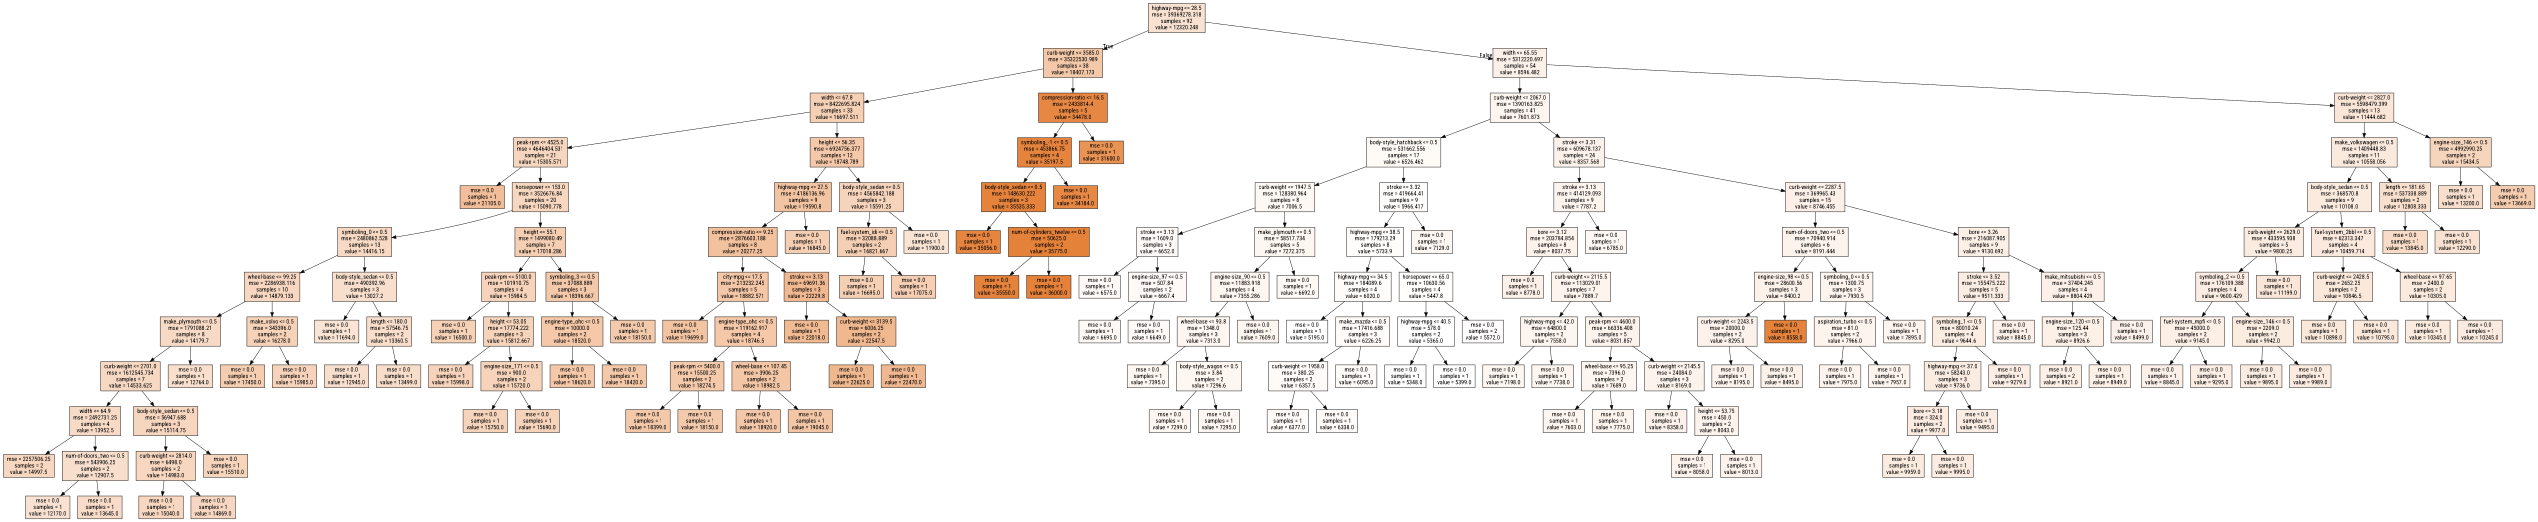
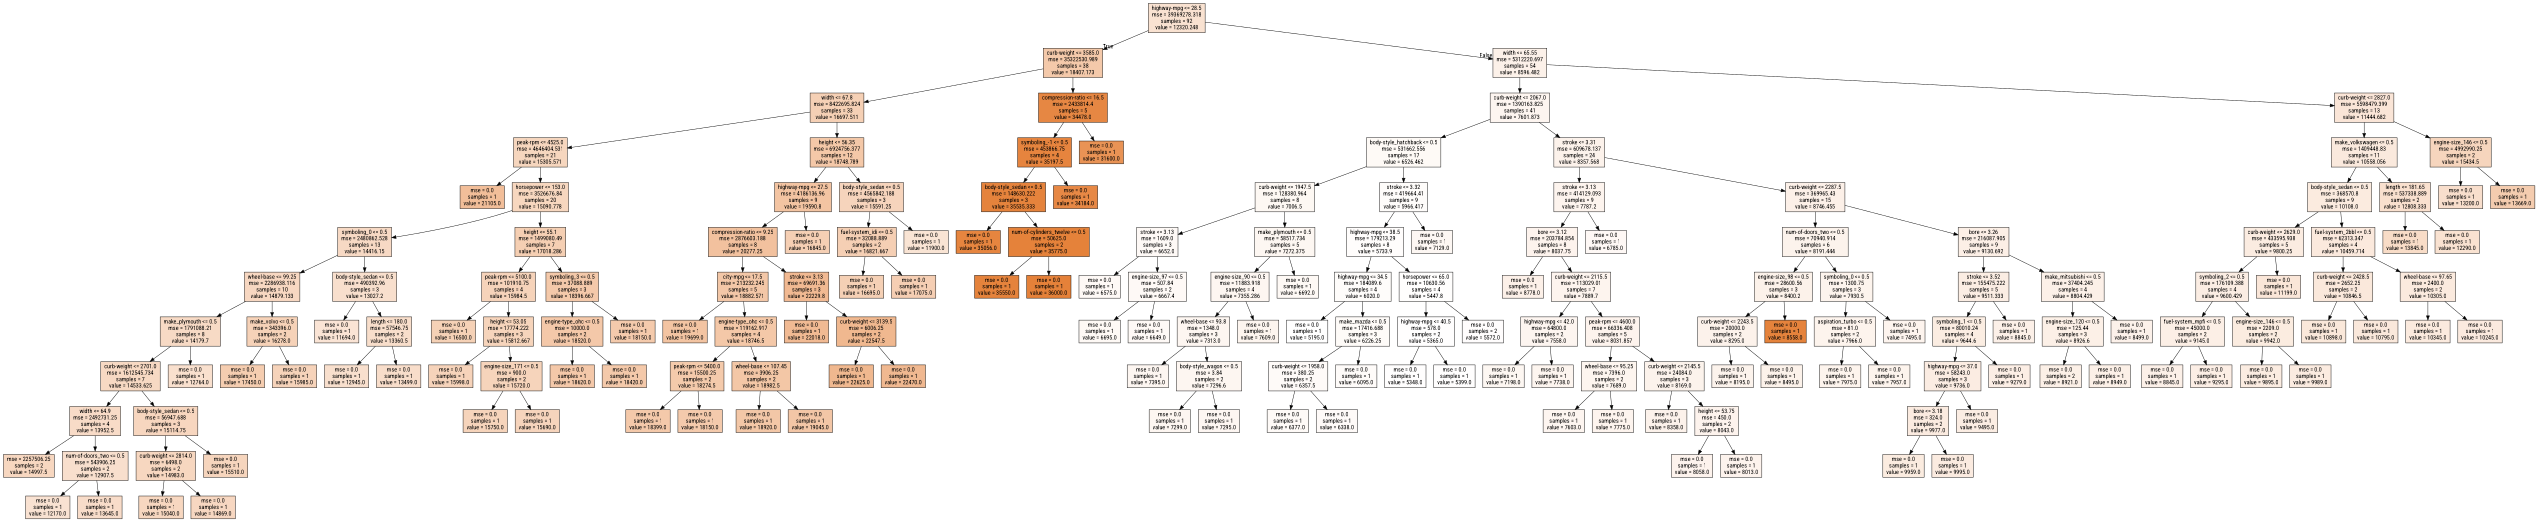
(1904, 332) -> (1904, 332)
